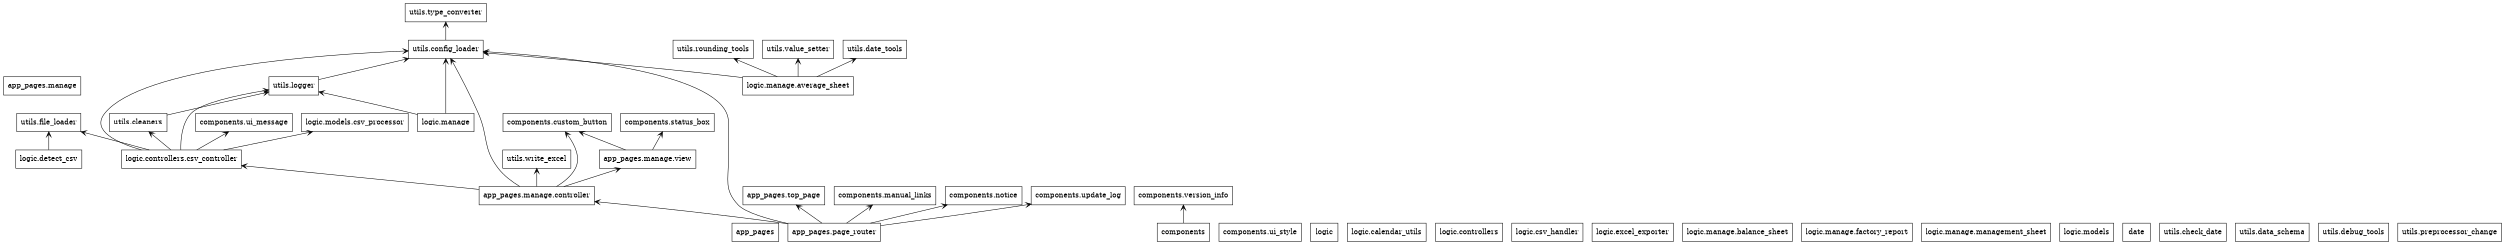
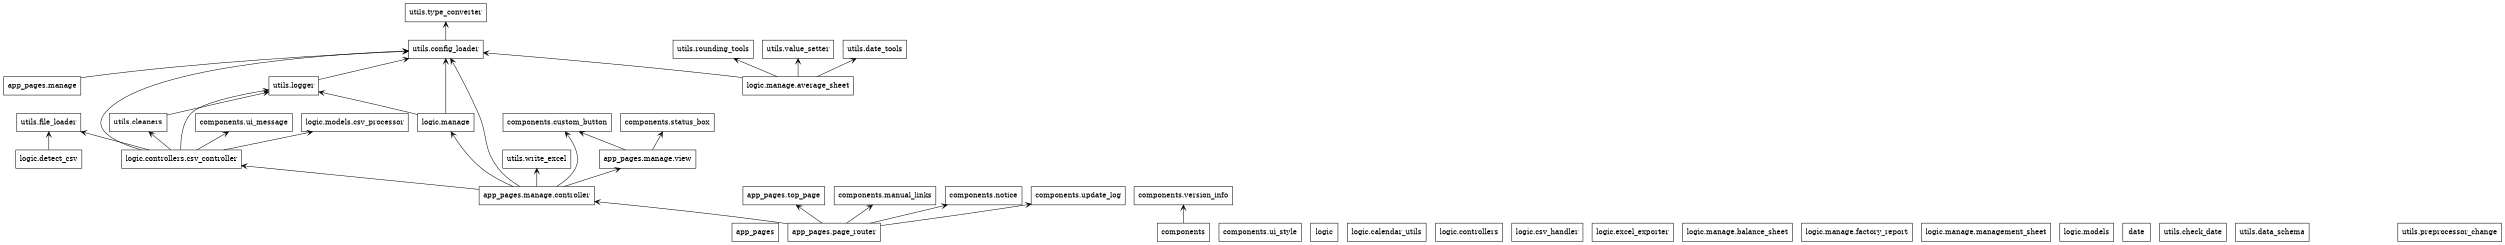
(685, 84) -> (242, 61)
none -> (479, 166)
(2354, 232) -> none
